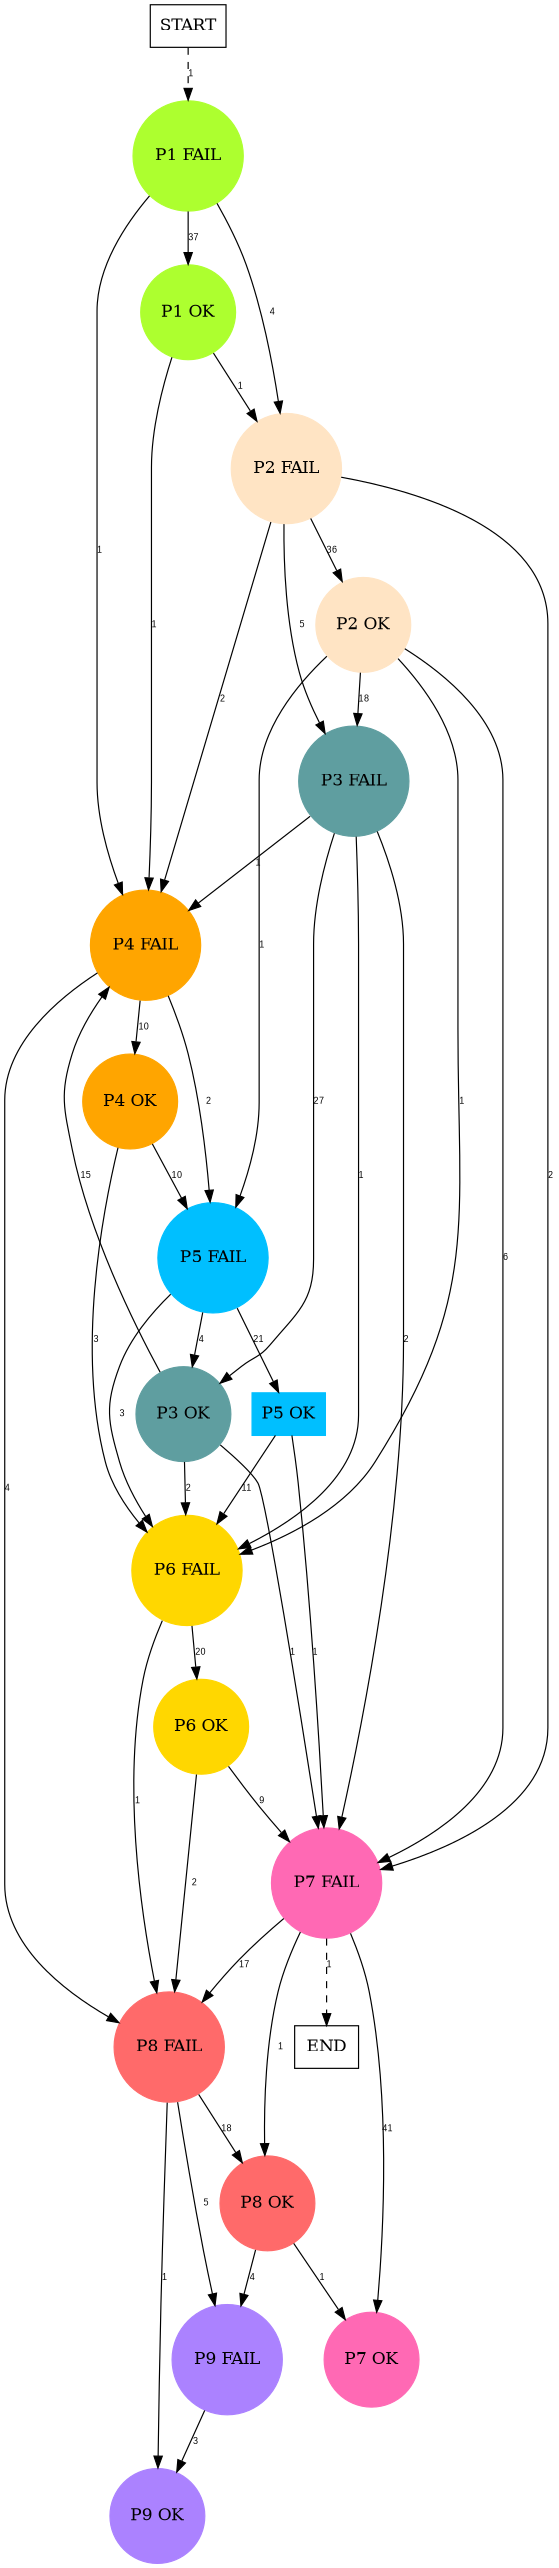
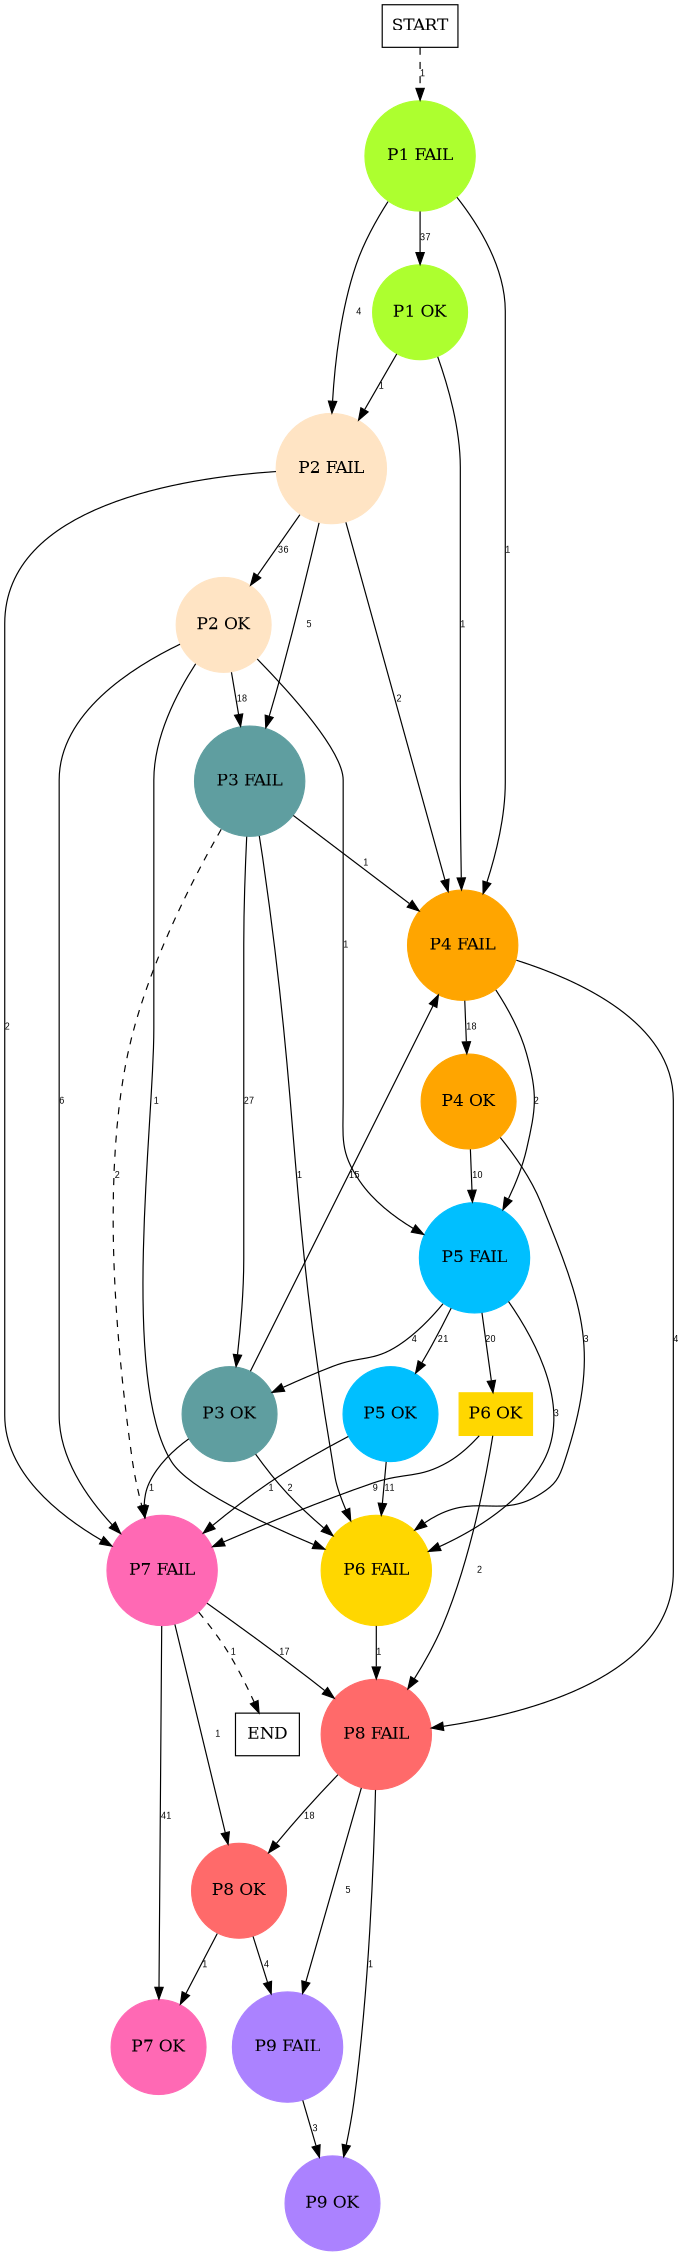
(144, 1027) -> (472, 1027)
(404, 1325) -> (115, 1158)
(289, 1414) -> (390, 1414)
(194, 1646) -> (487, 1347)
(201, 1727) -> (496, 1414)
